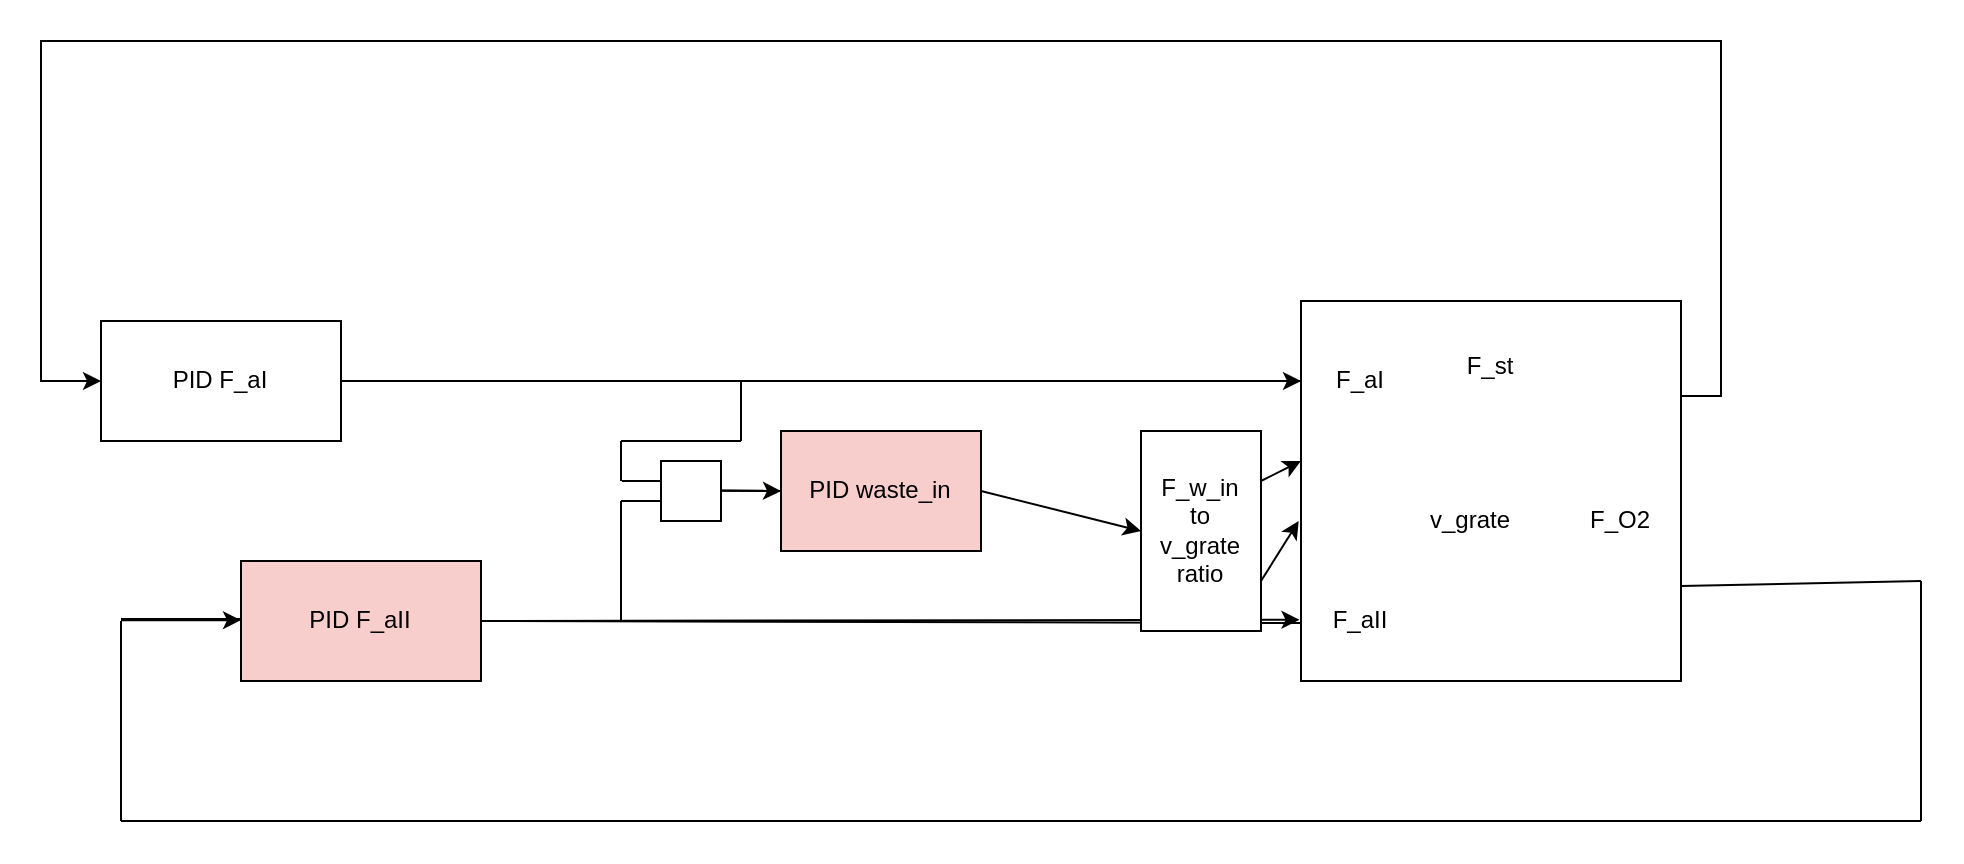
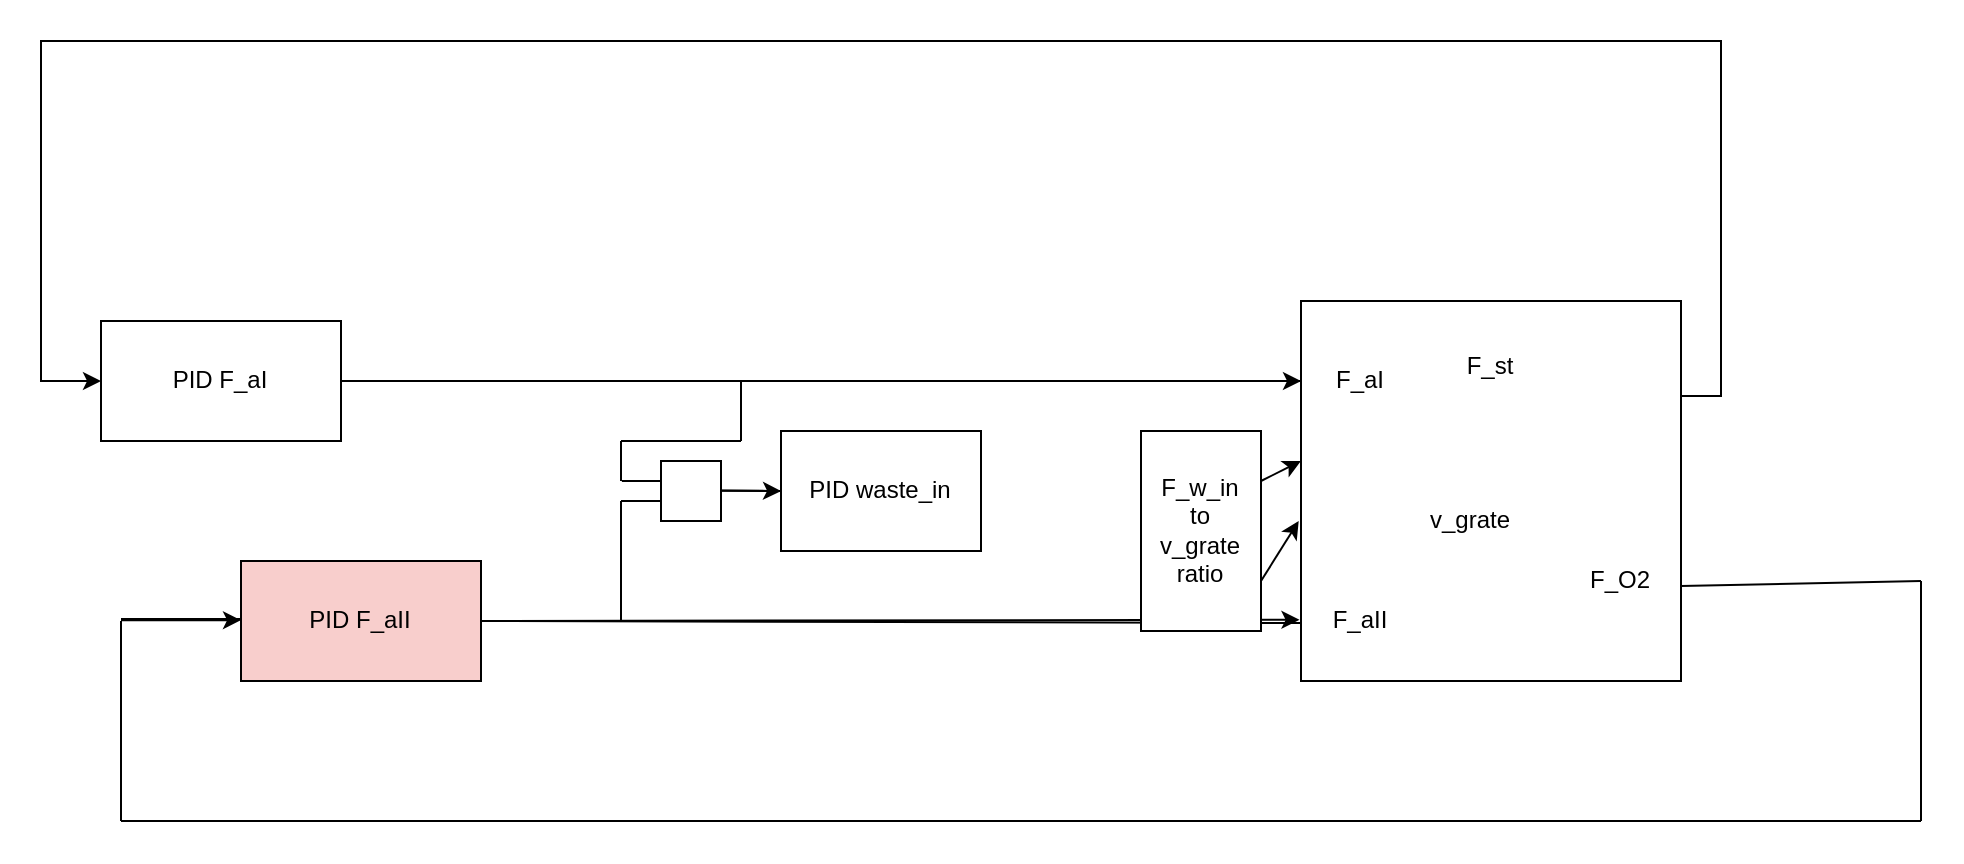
(881, 491) -> (881, 491)
(1055, 509) -> none
(1621, 521) -> (1621, 581)
